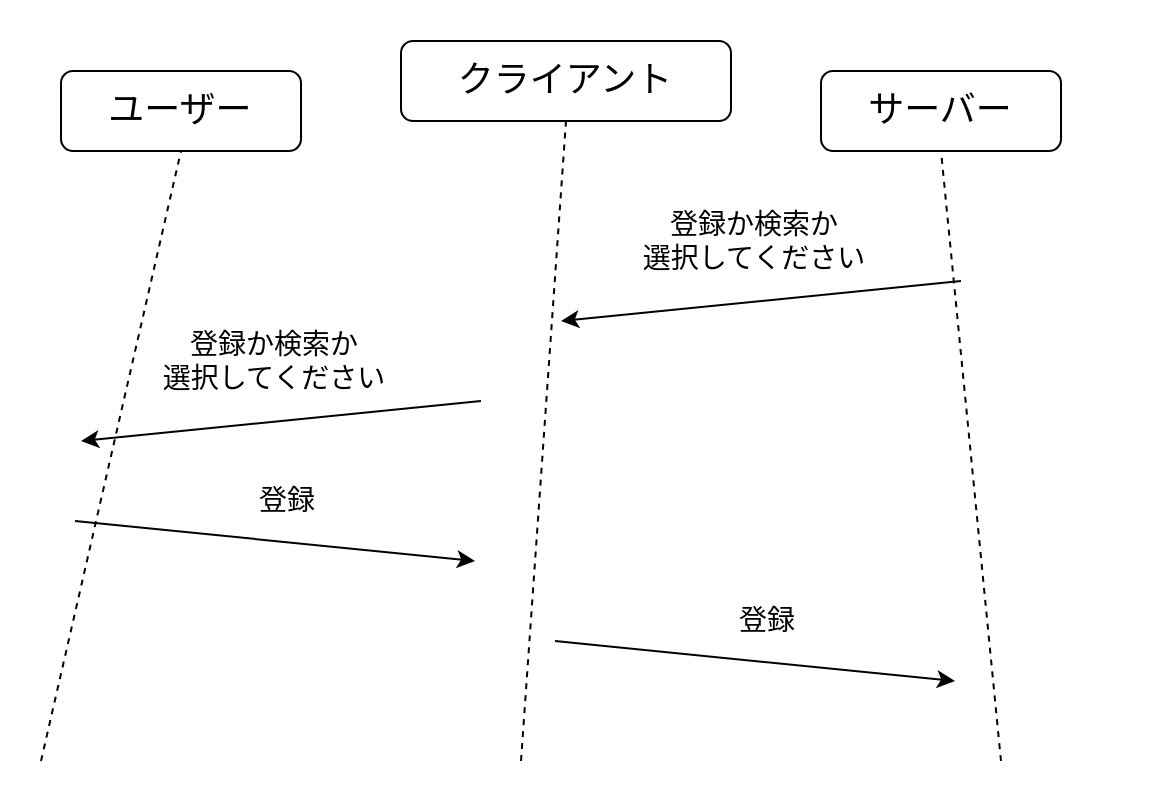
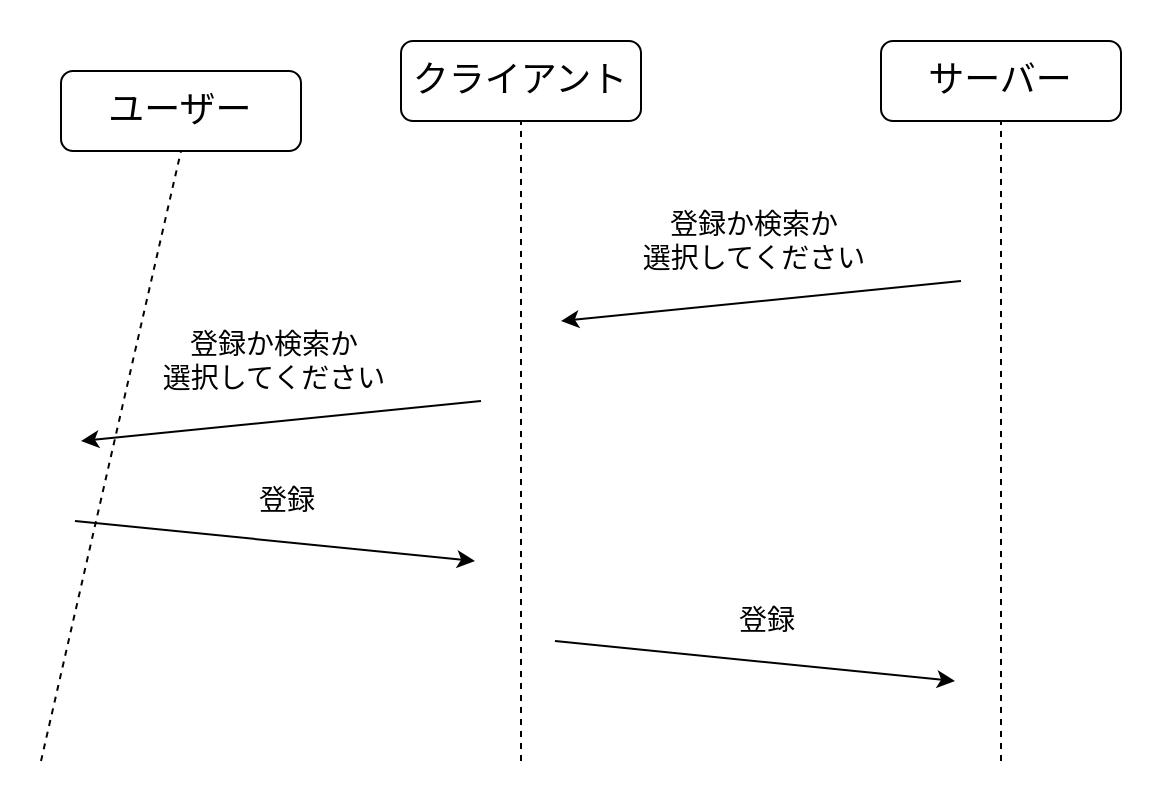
(566, 81) -> (521, 81)
(941, 111) -> (1001, 81)
